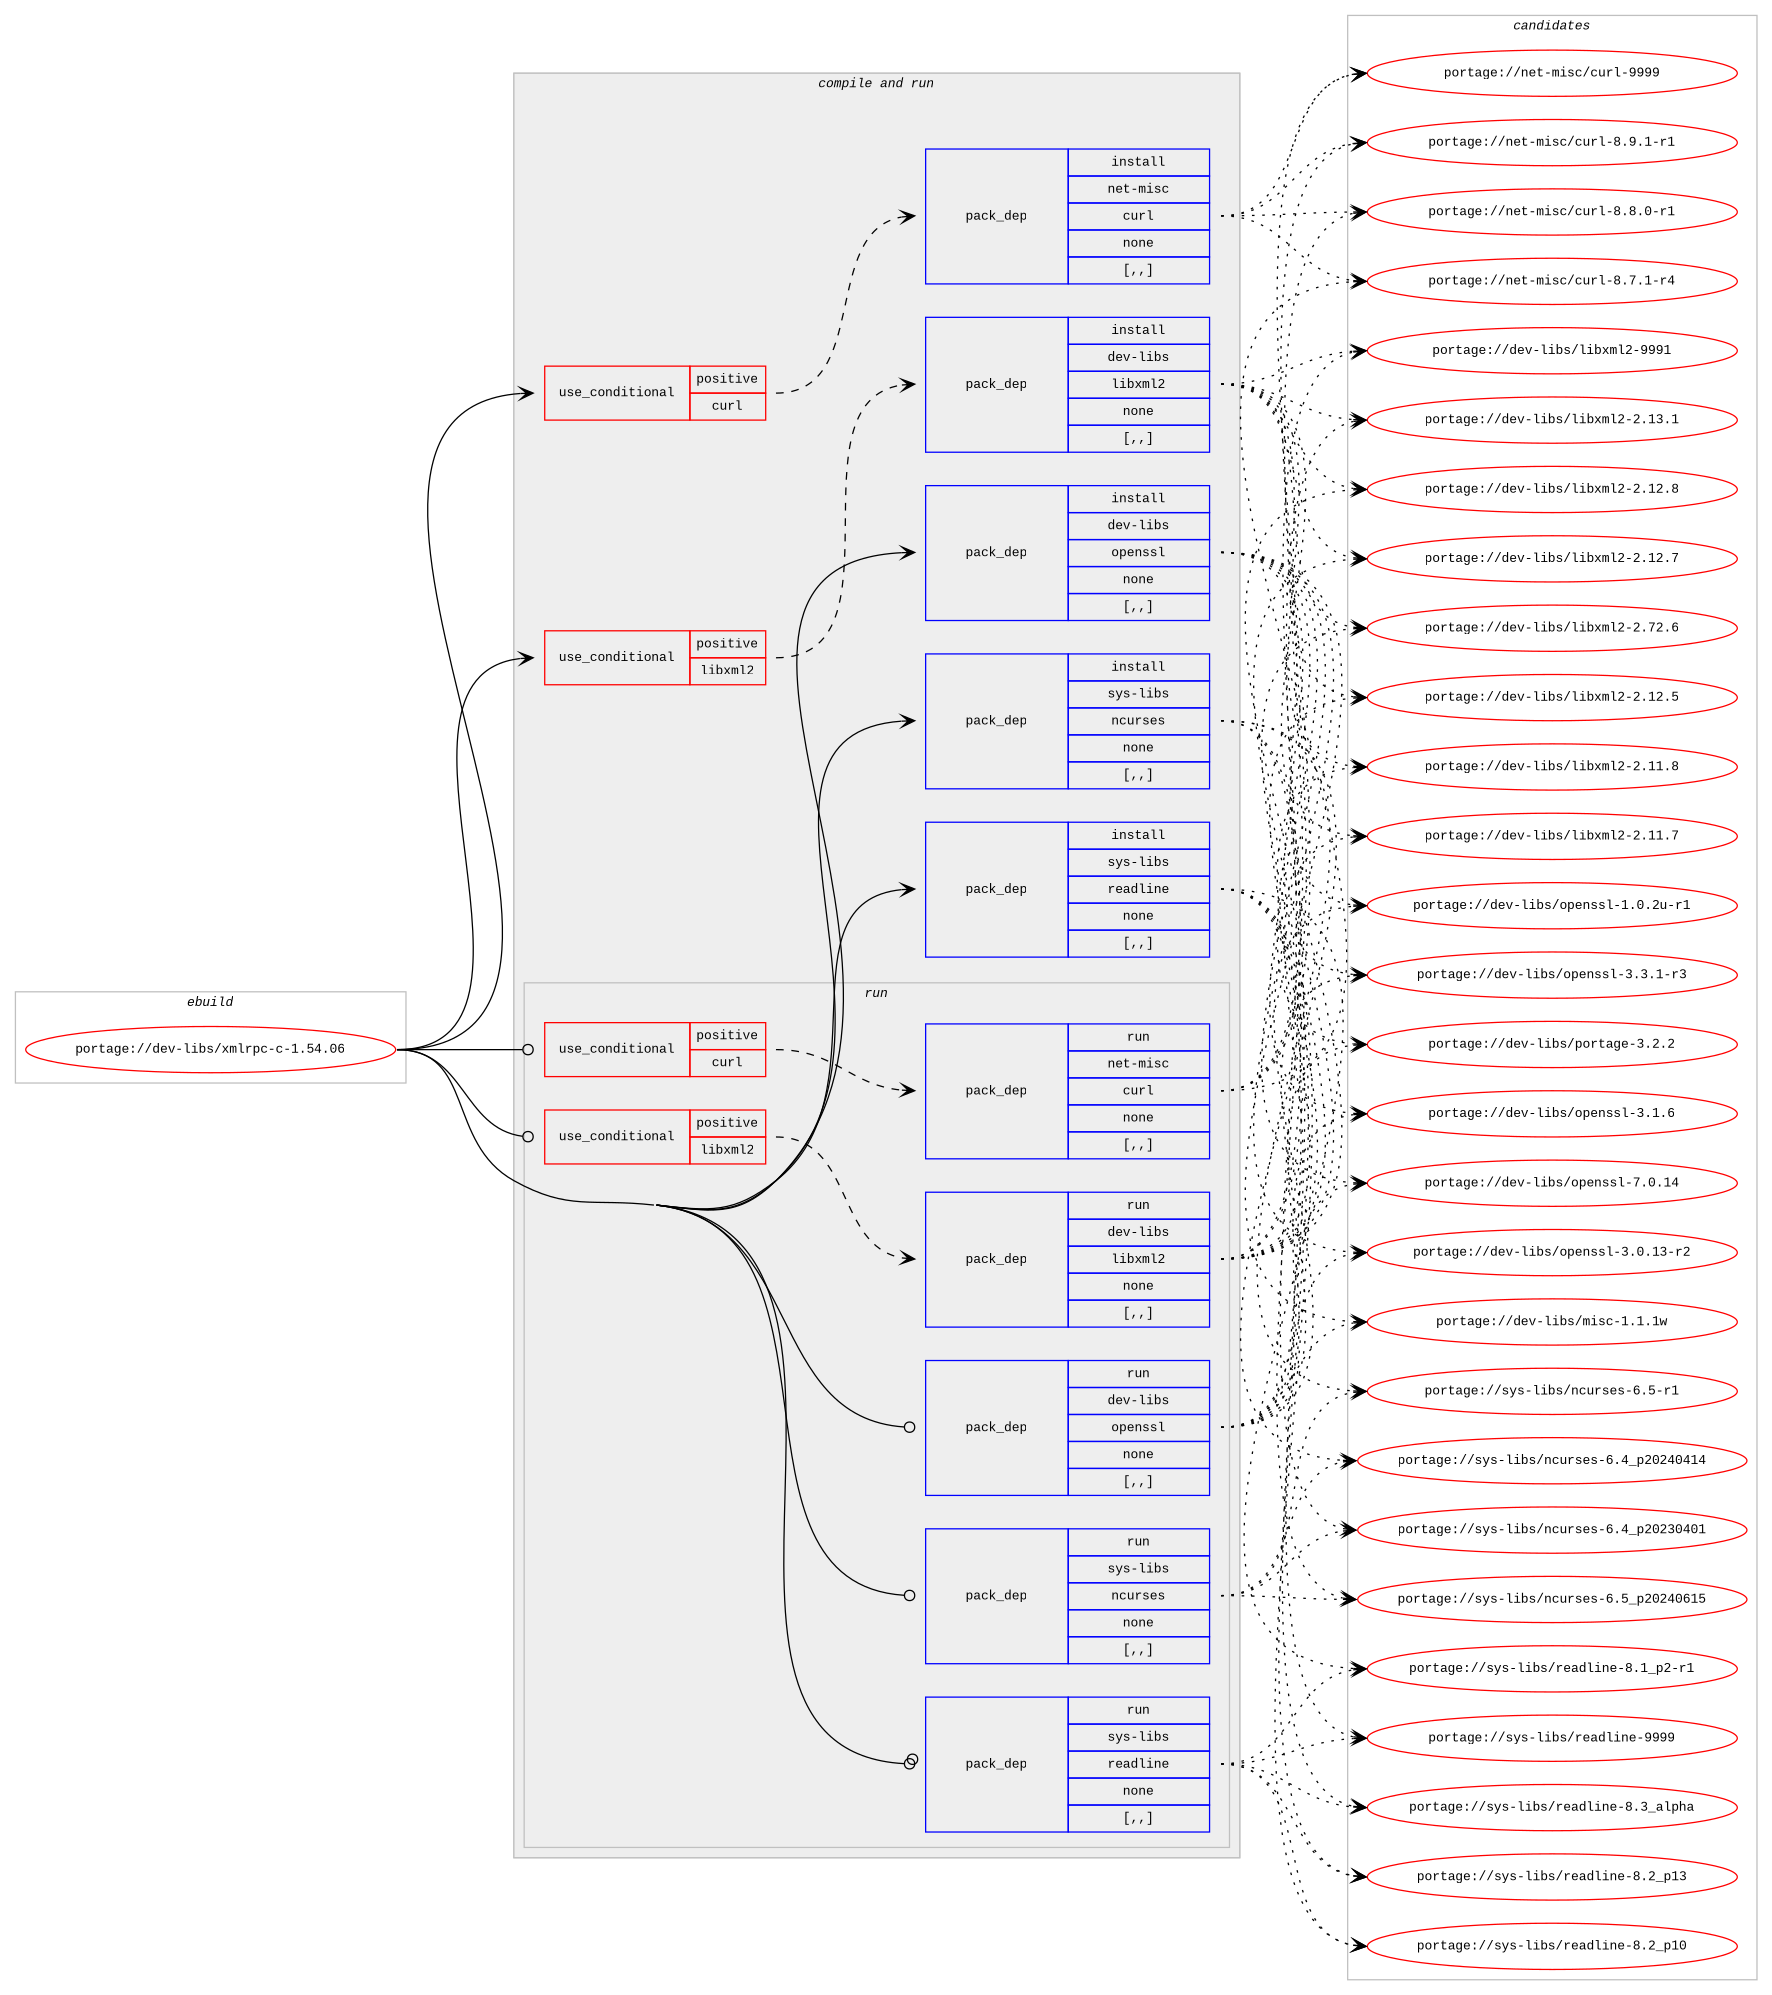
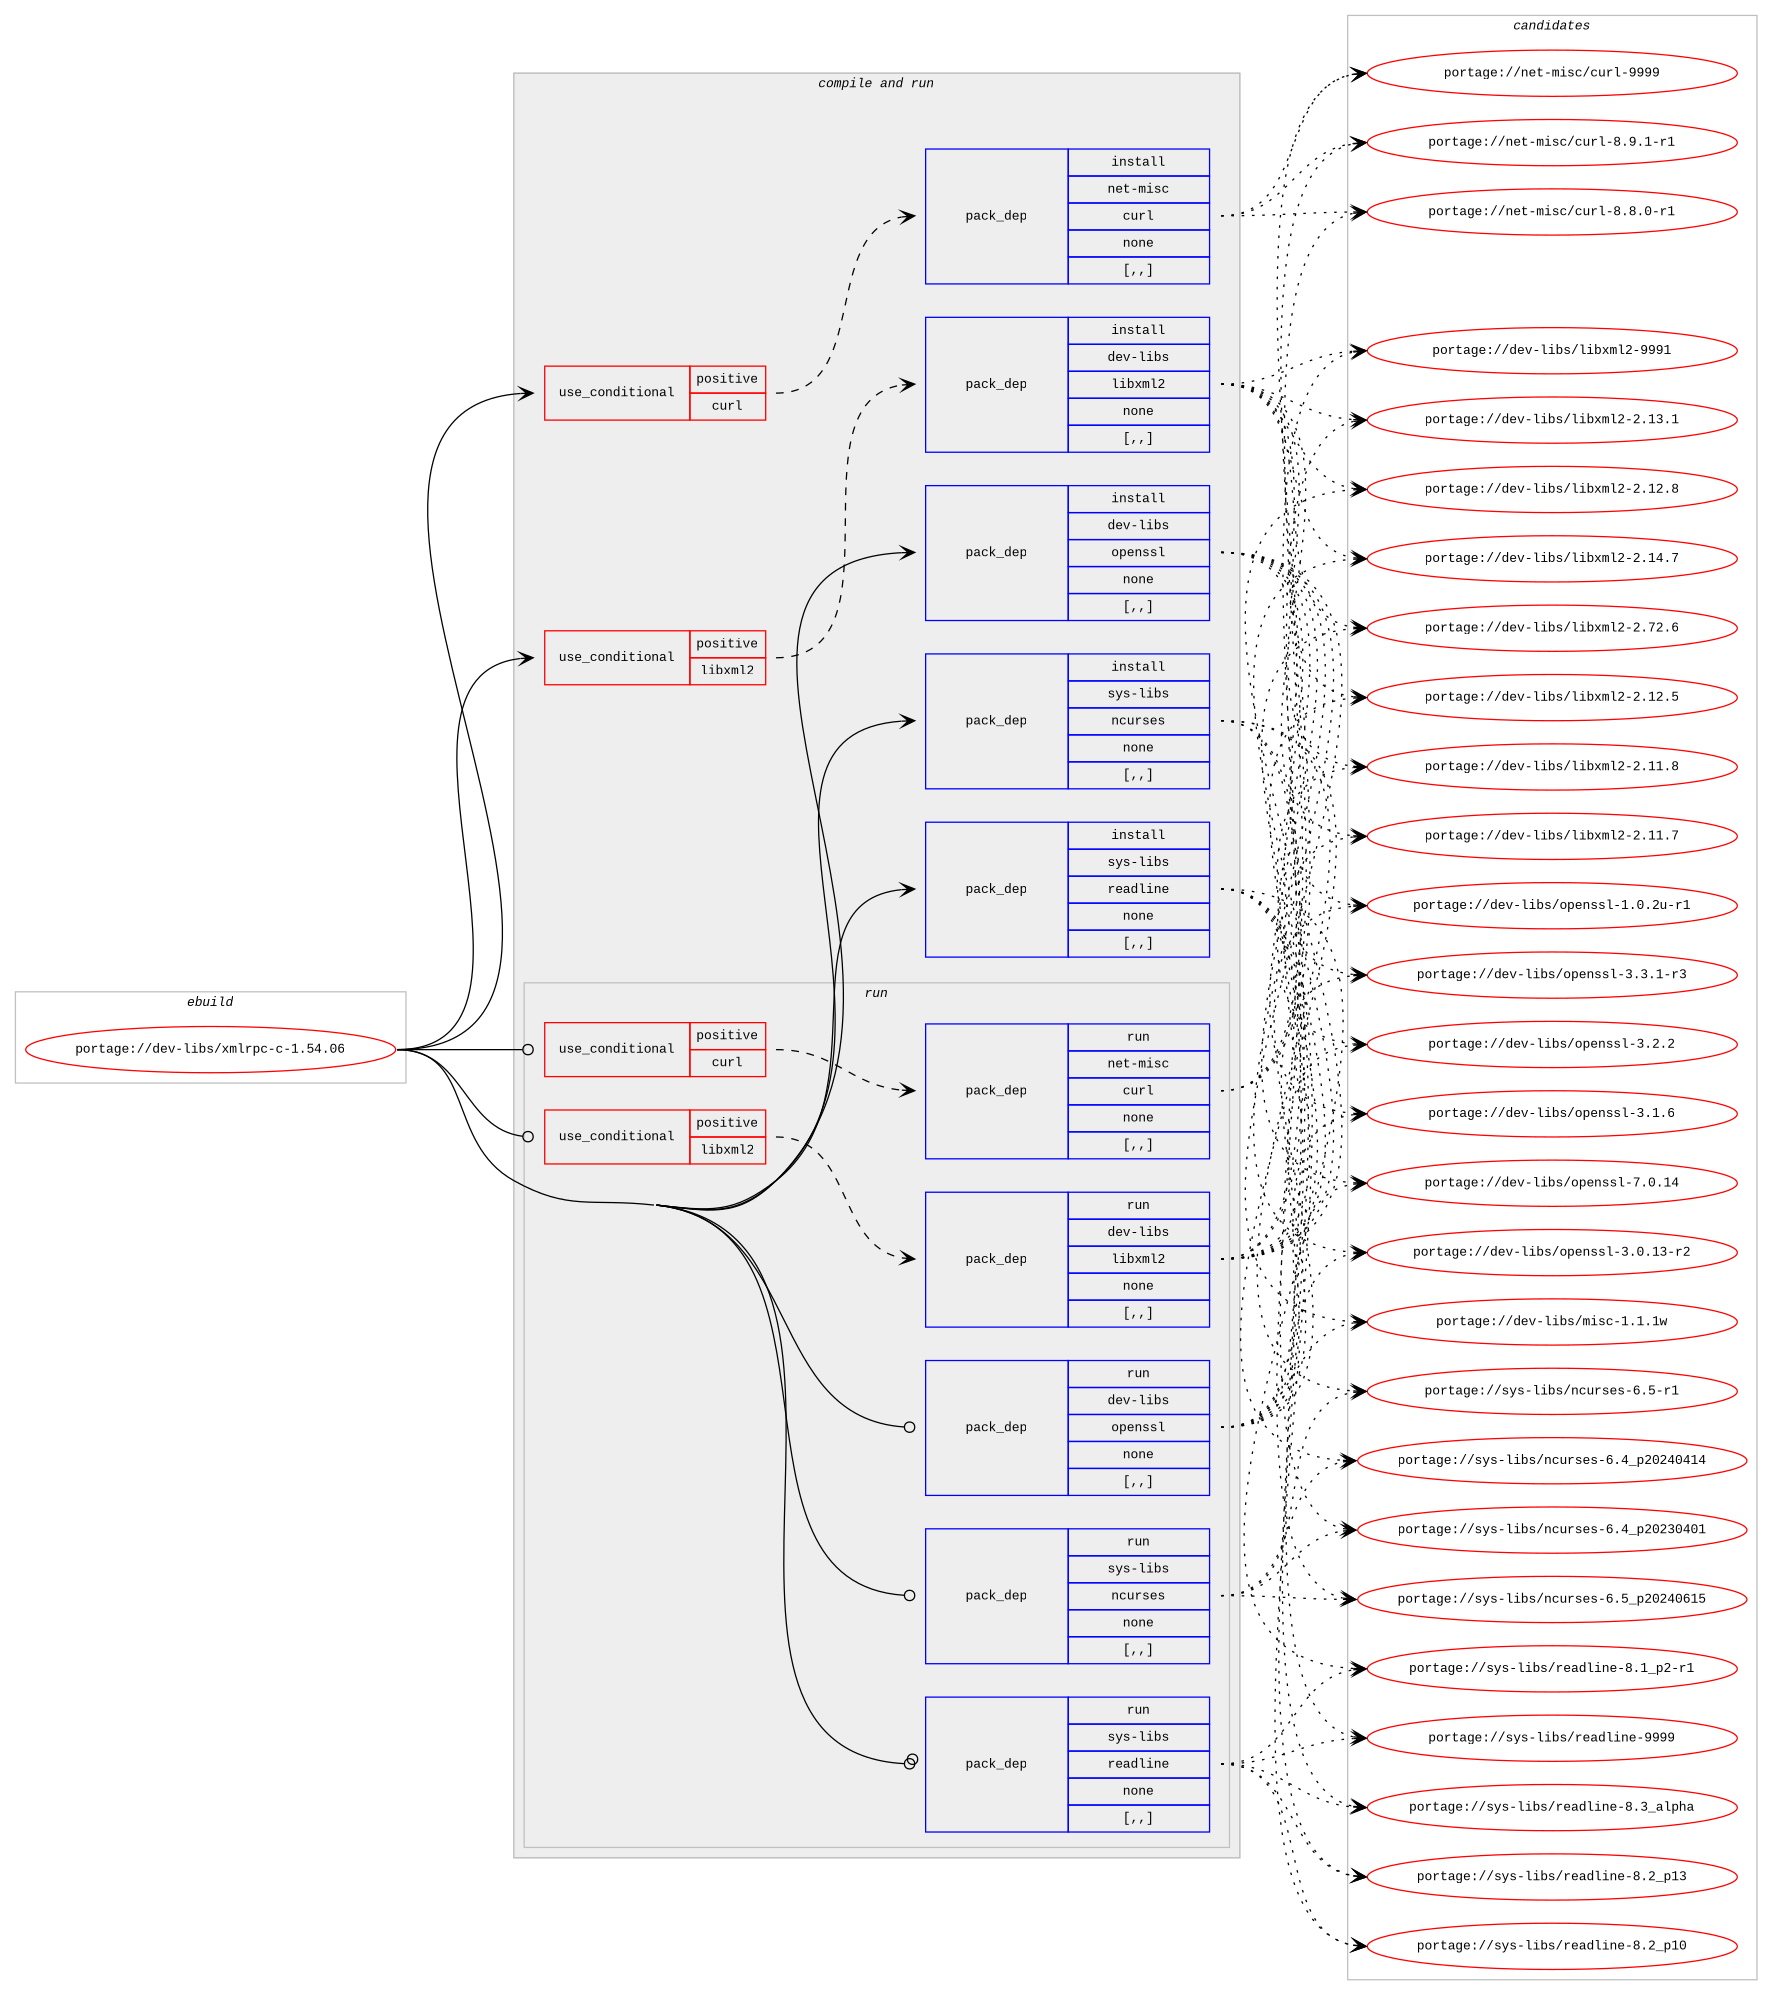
(1552, 281) -> none
(1552, 559) -> (1552, 559)
(1552, 1044) -> (1552, 1044)
